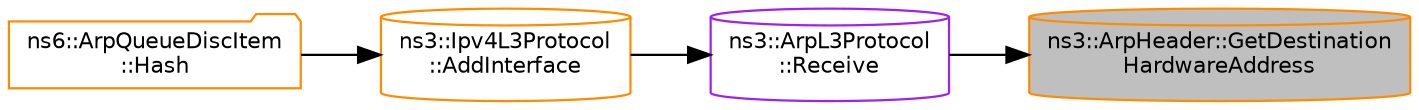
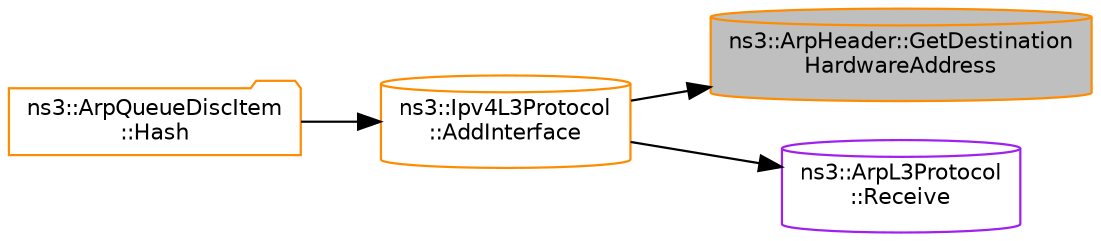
(155, 55) -> (155, 122)
(978, 55) -> (660, 96)
